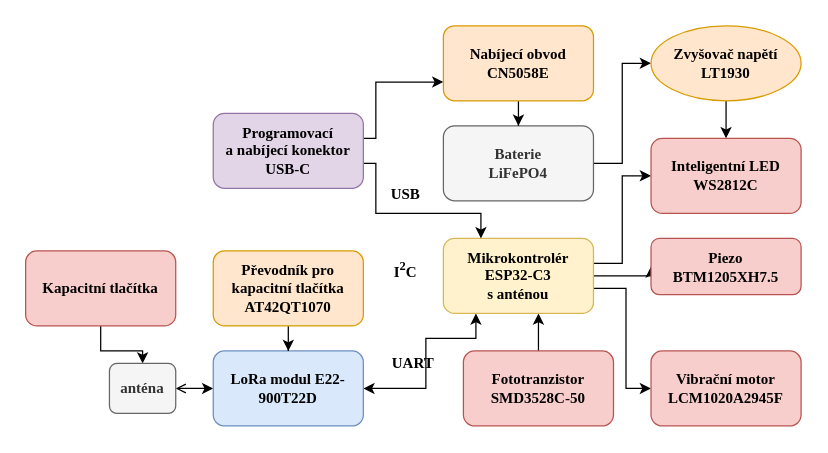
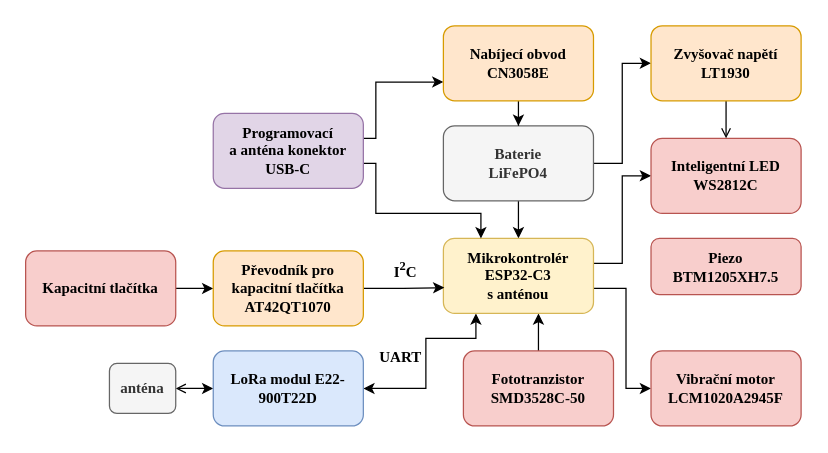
(518, 63) -> (518, 63)
(726, 63) -> (726, 63)
(726, 128) -> (726, 130)
(288, 151) -> (288, 151)
(406, 194) -> none
none -> (518, 224)
(622, 276) -> none
(288, 343) -> (399, 288)
(111, 351) -> (199, 288)
(413, 363) -> (401, 357)
